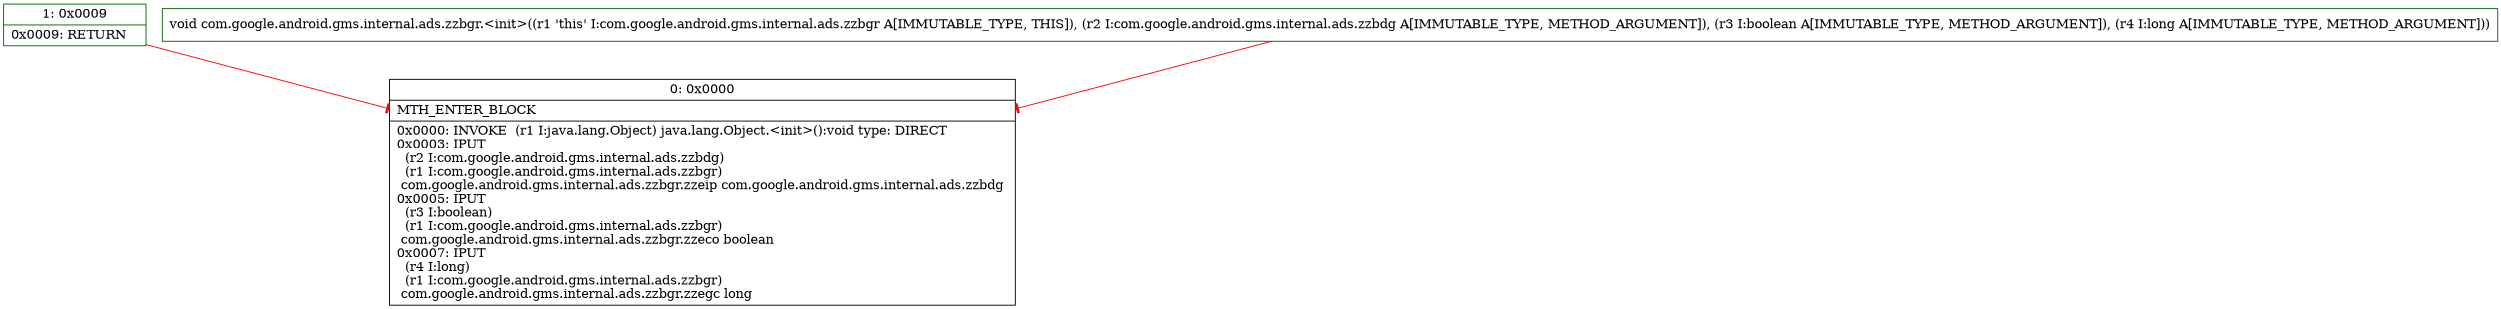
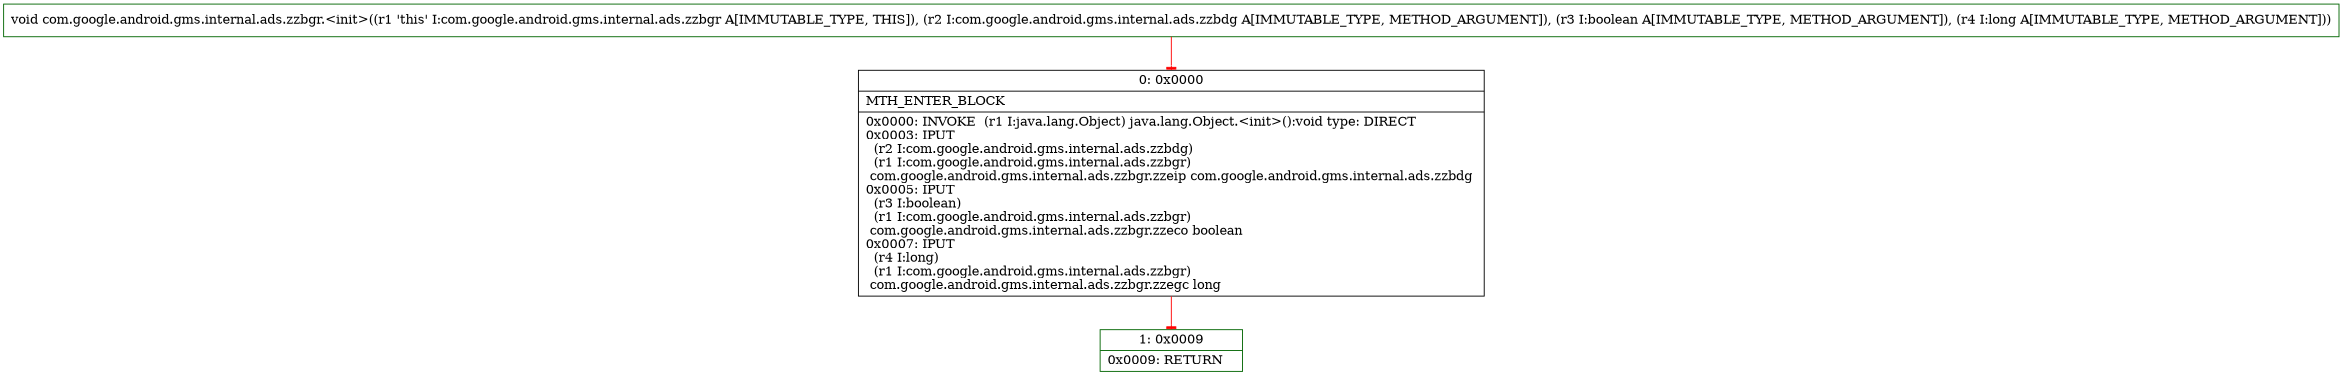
(266, 76) -> (1171, 311)
